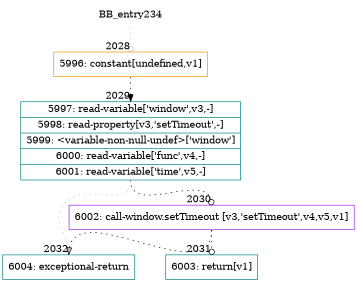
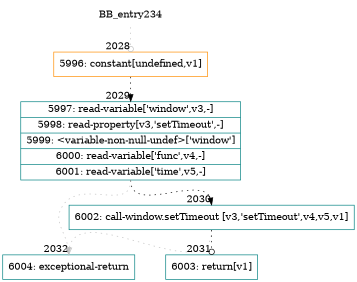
(168, 193) -> (168, 193)
(212, 217) -> (212, 217)
(143, 243) -> (143, 243)
